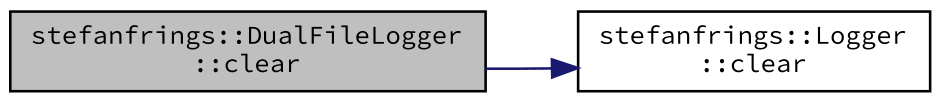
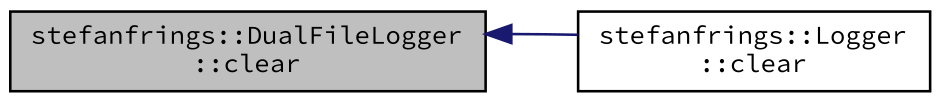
(519, 69) -> (545, 34)
